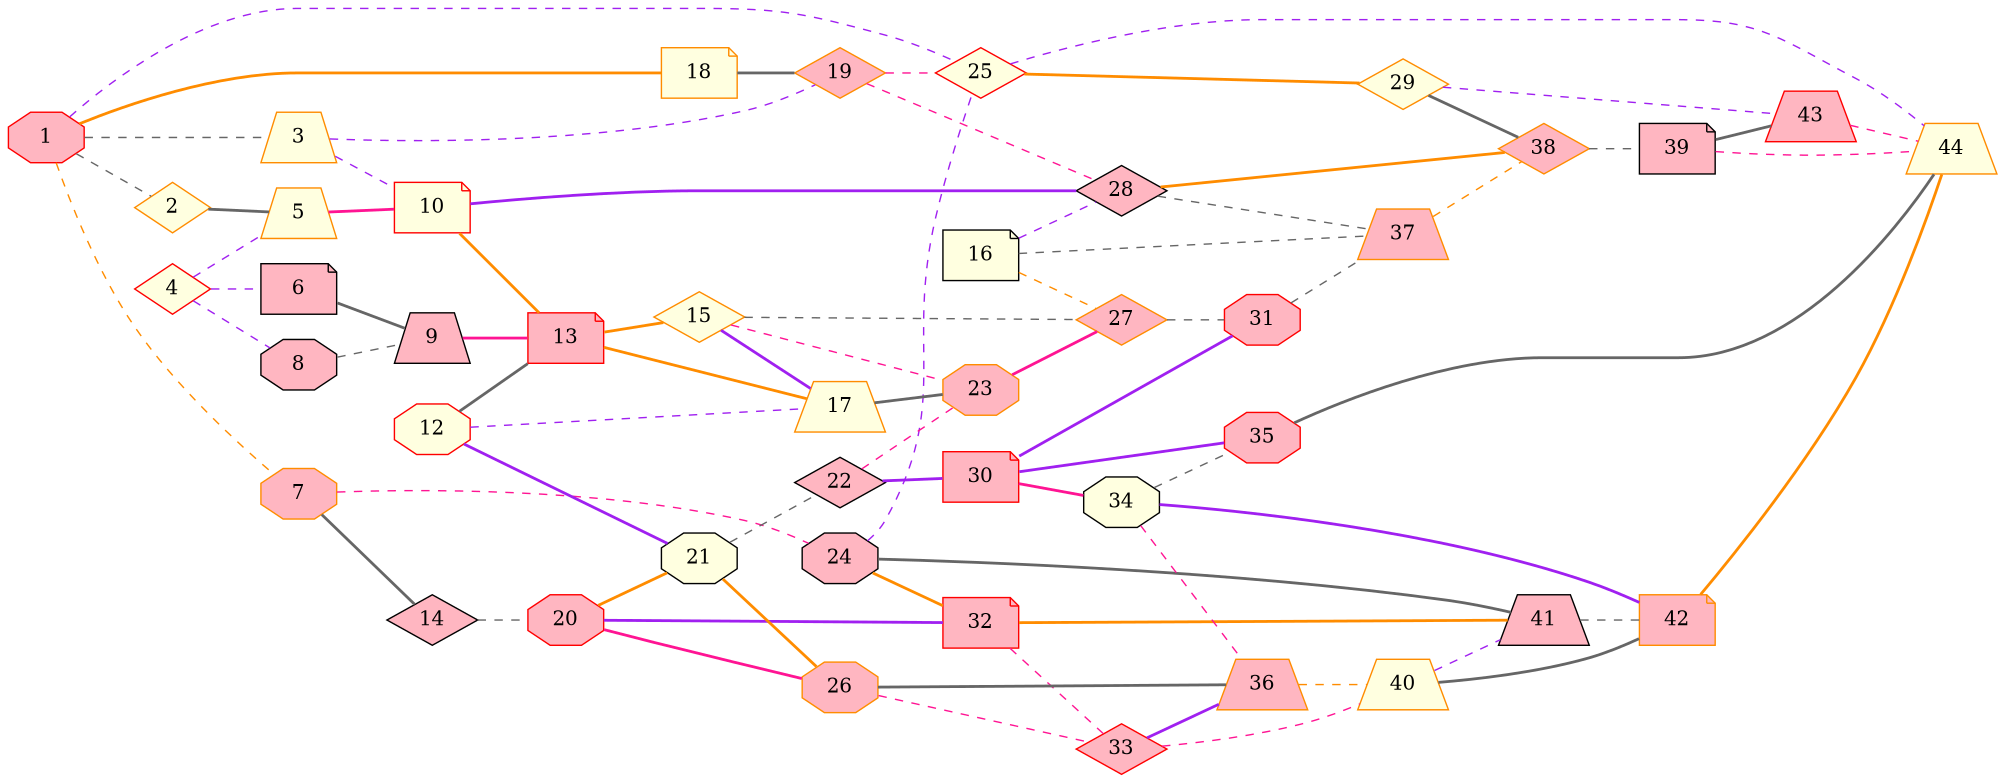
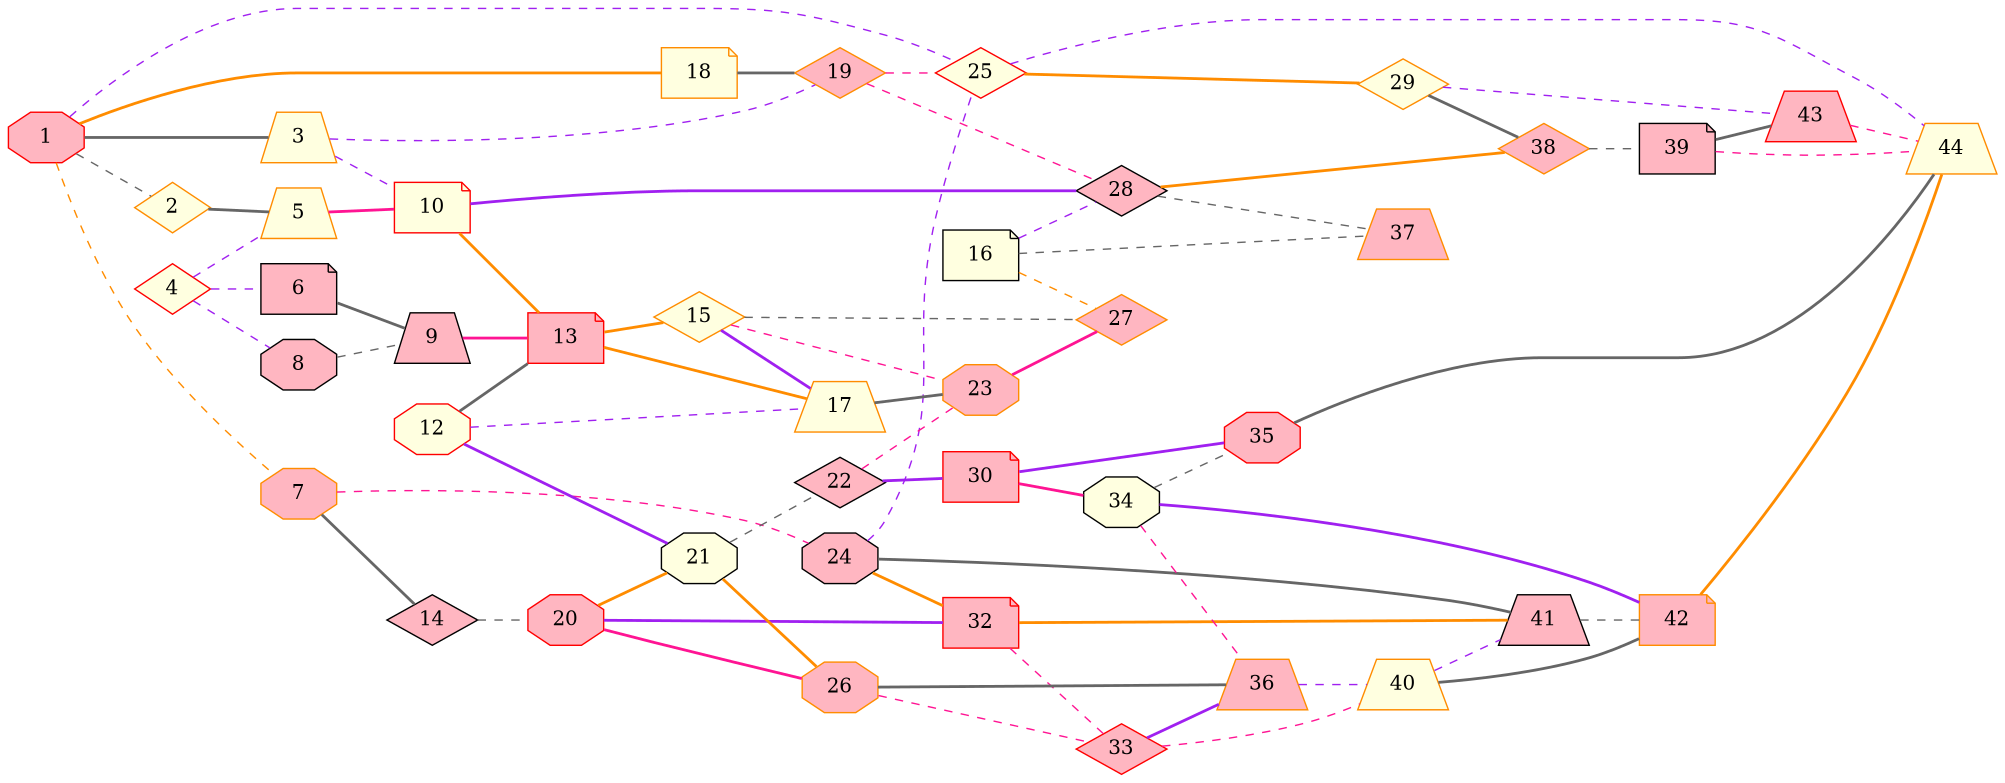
(177, 137) -> (177, 137)
(1477, 189) -> none
(1262, 320) -> none
(1333, 685) -> (1333, 685)
